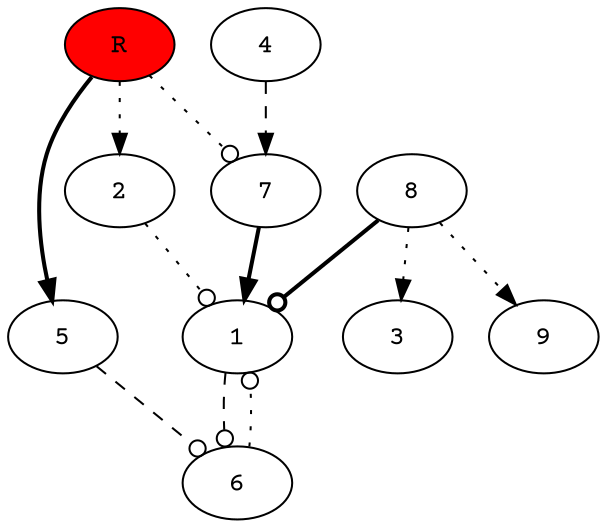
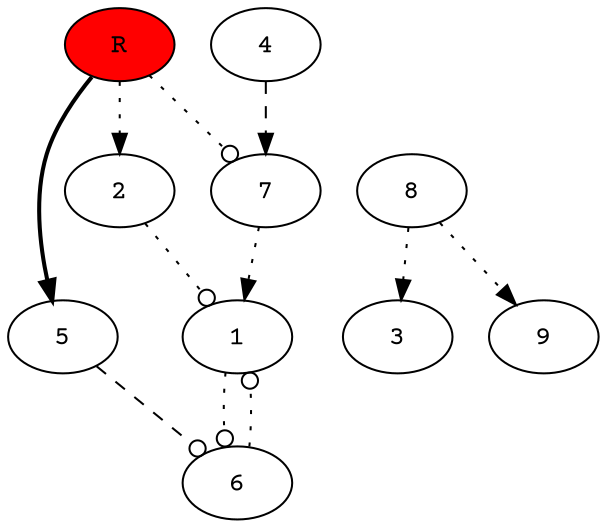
(254, 253) -> (254, 253)
(331, 259) -> none
(224, 401) -> (224, 401)
